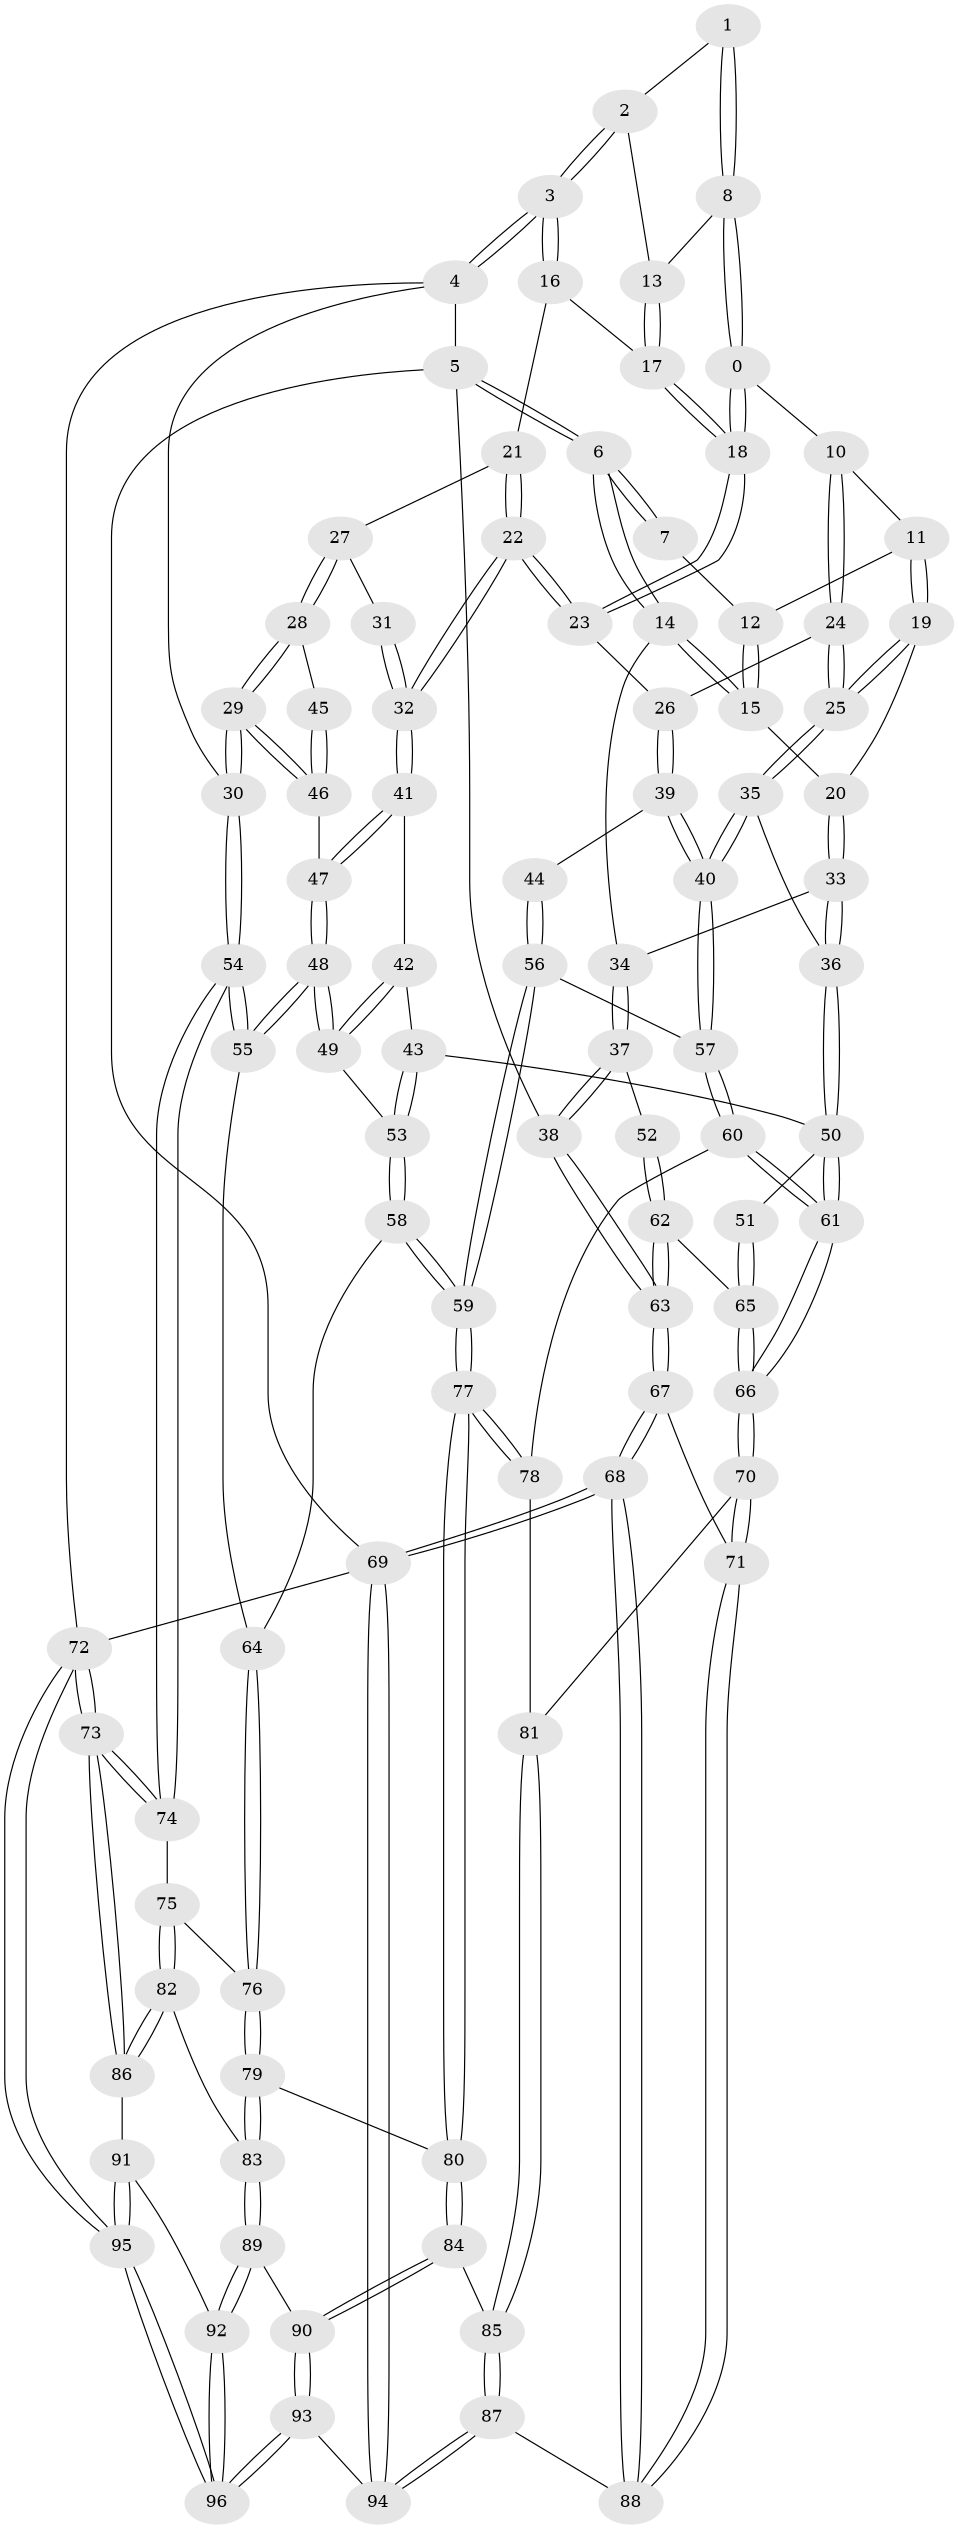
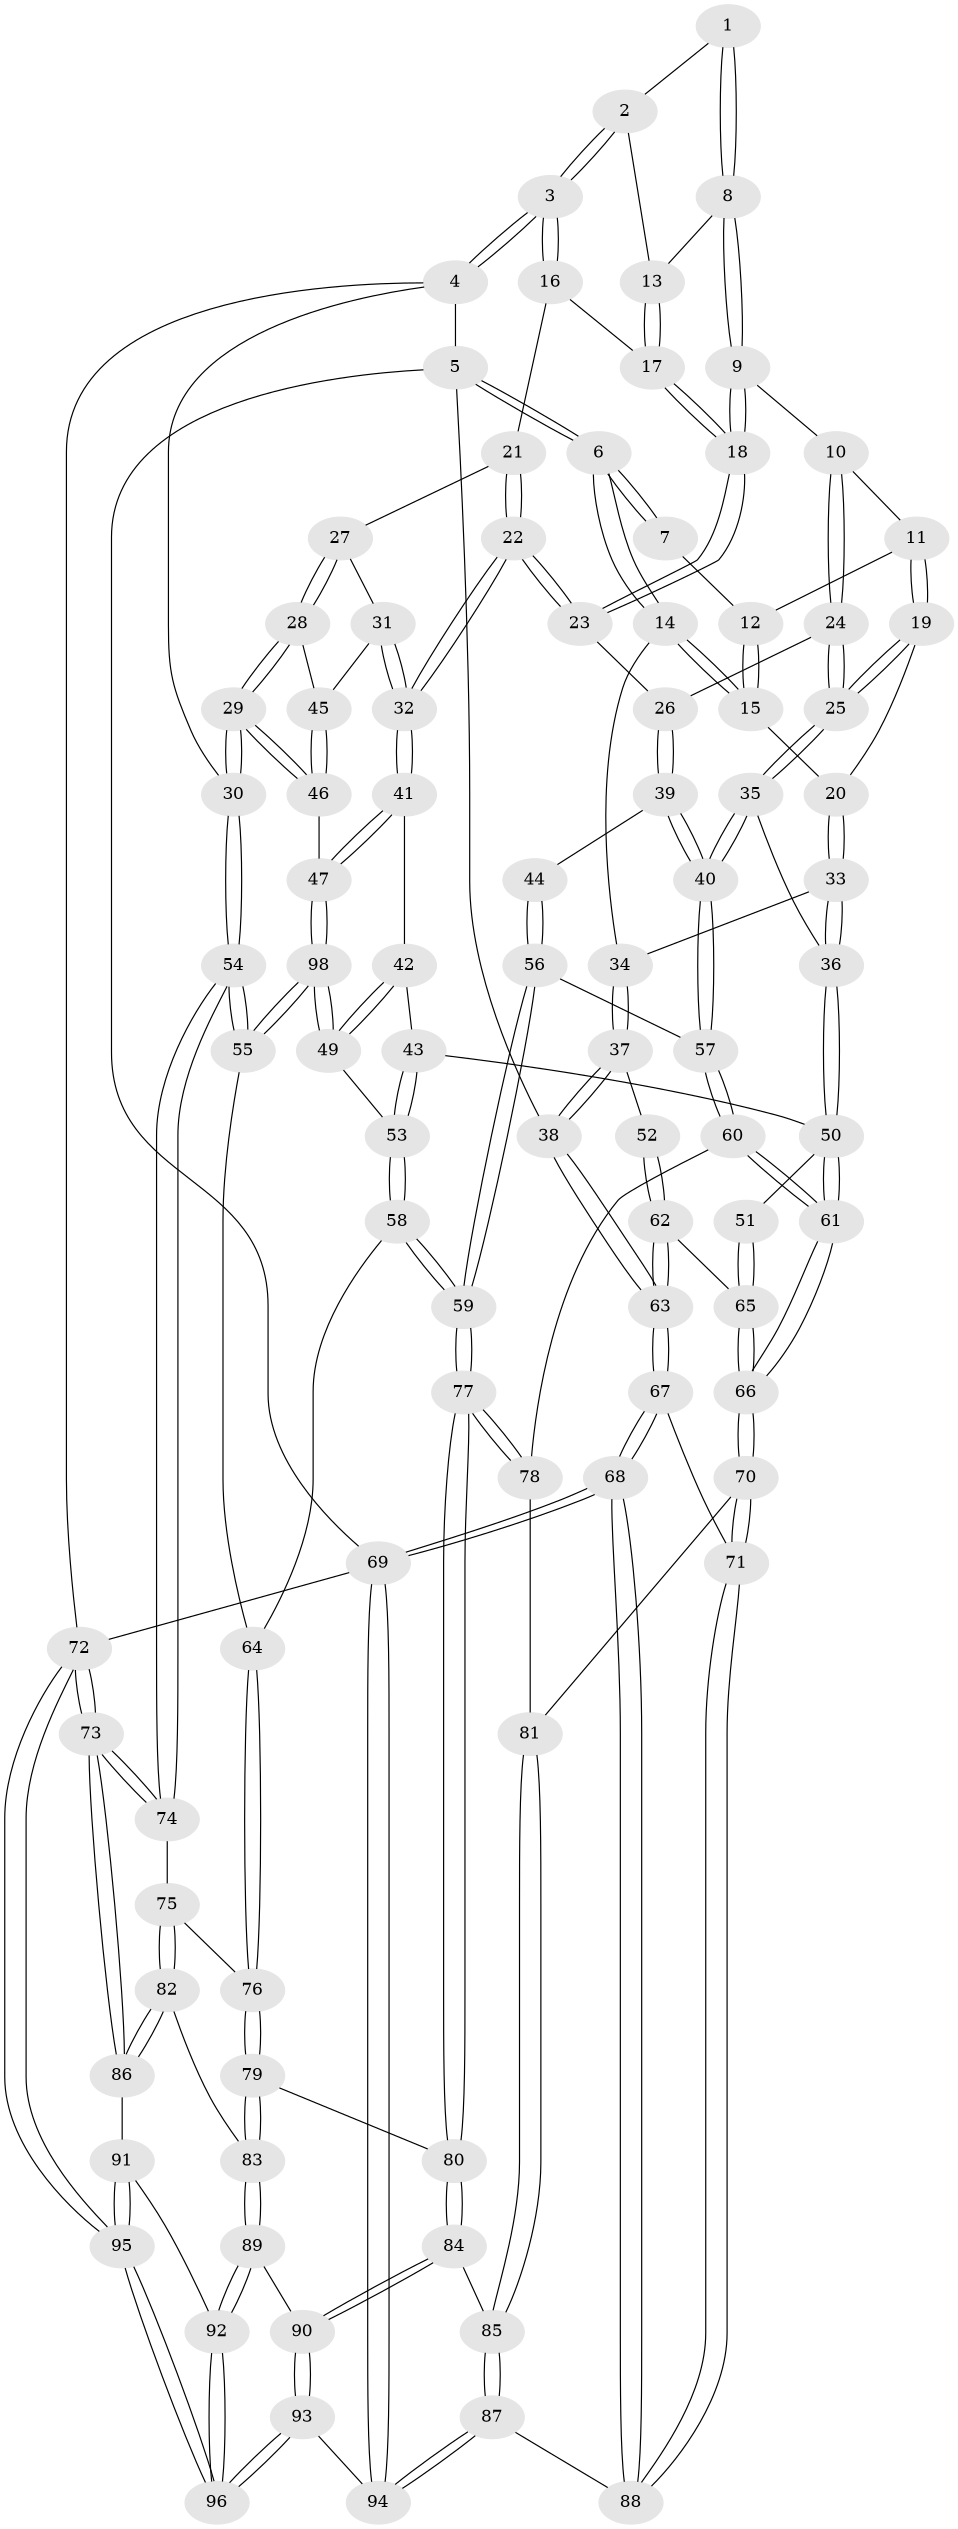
(738, 368) -> (738, 368)
none -> (351, 667)
(319, 965) -> (319, 965)
